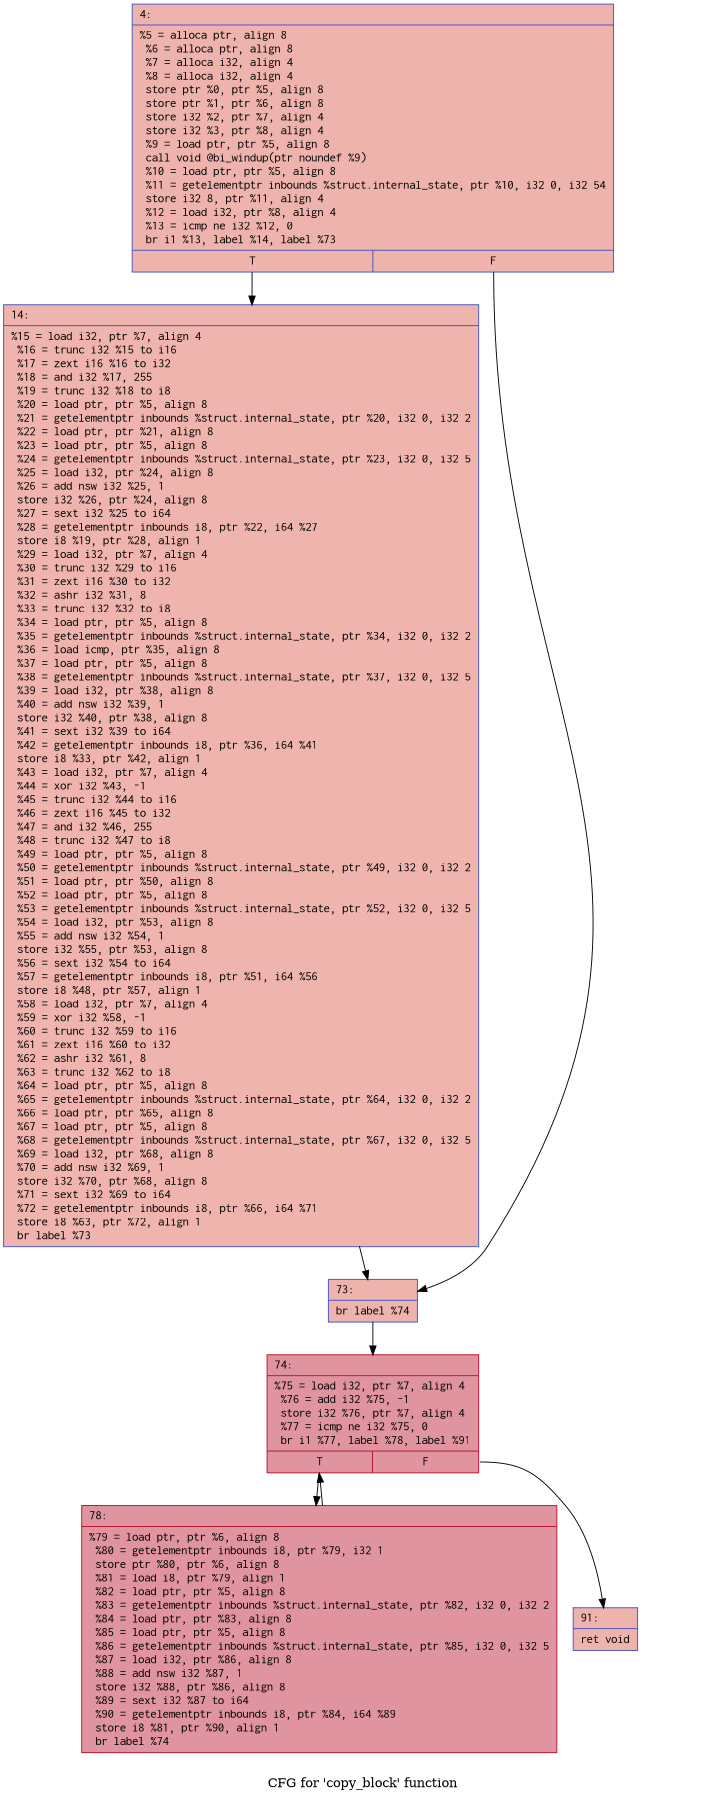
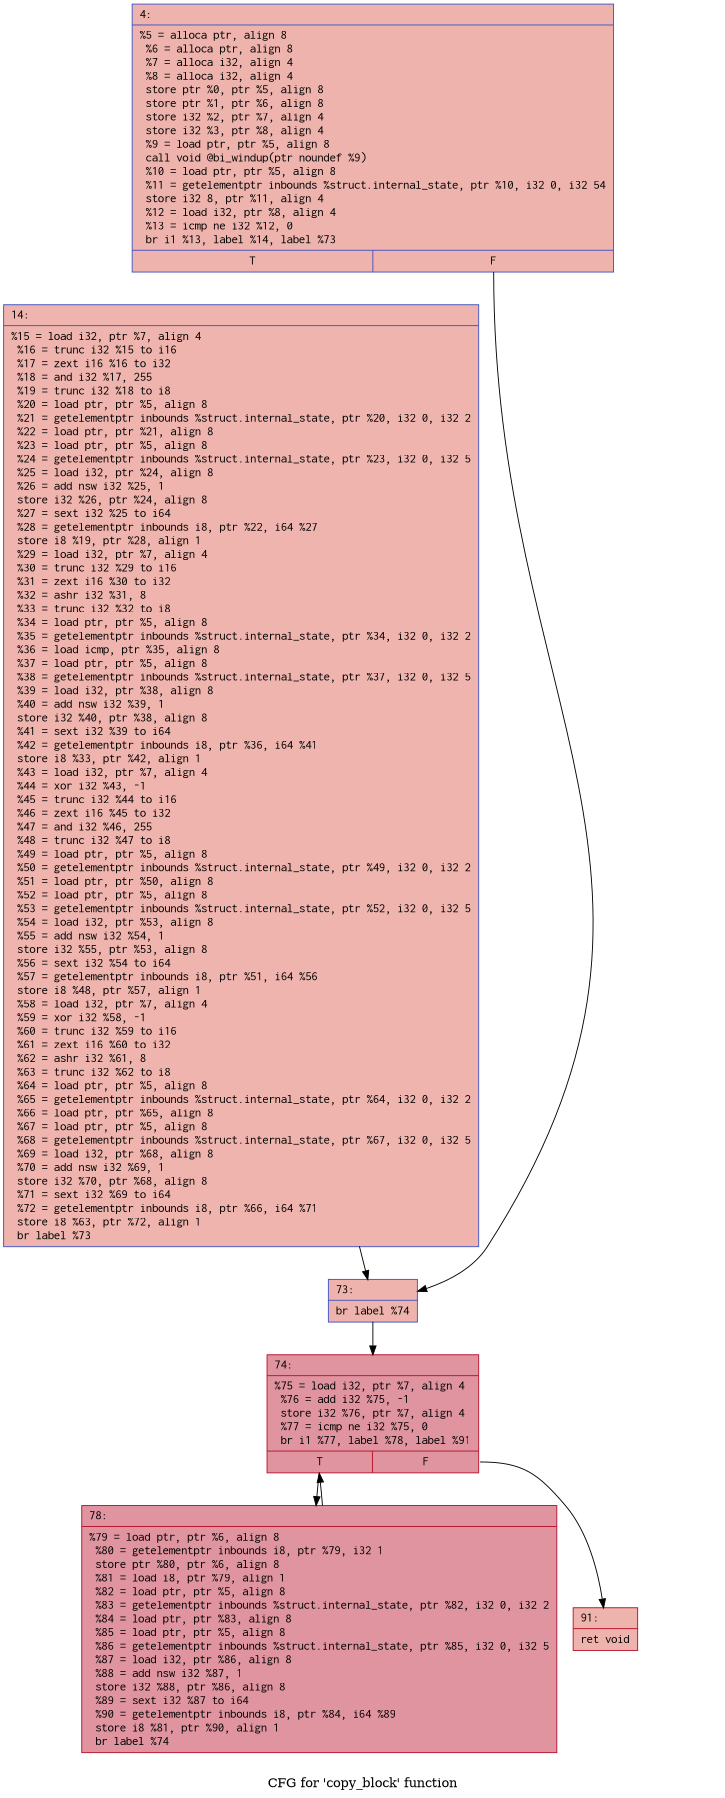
(252, 284) -> none
(605, 1629) -> (605, 1629)
